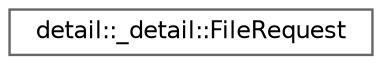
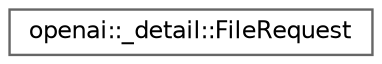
(191, 32) -> (191, 32)
